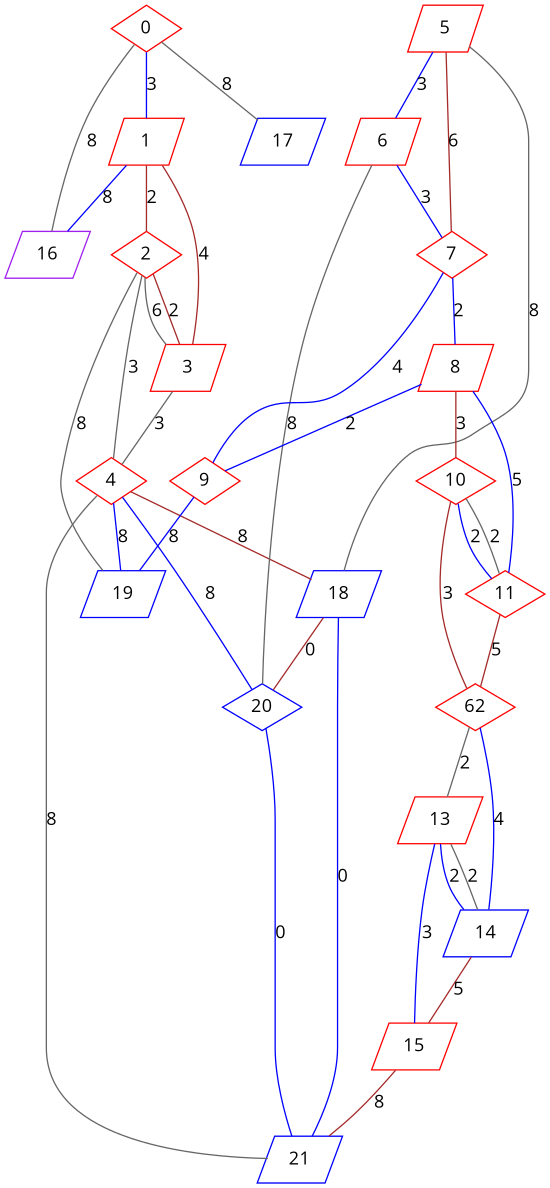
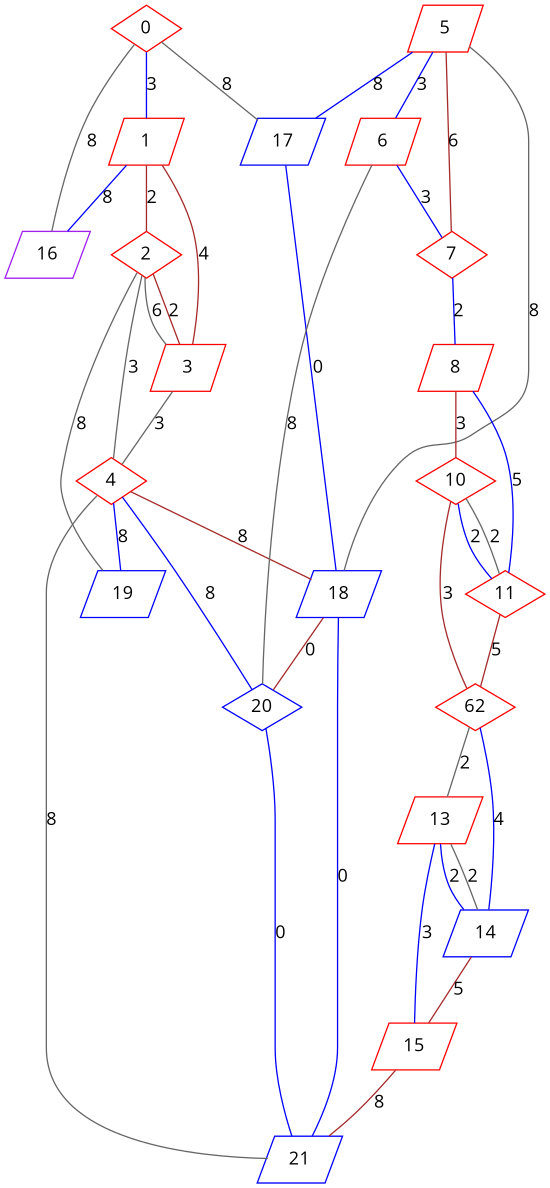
none -> (364, 85)
none -> (311, 368)
(205, 481) -> none
